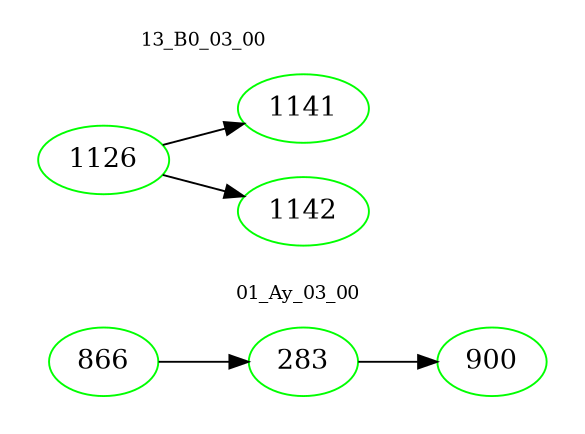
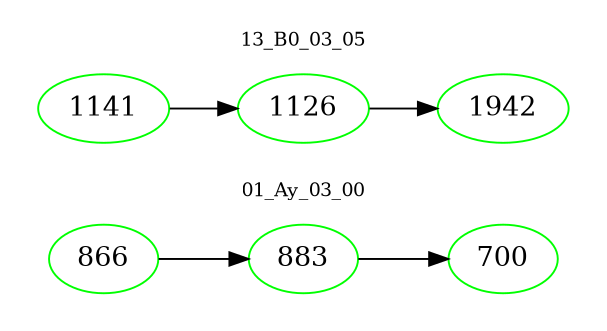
(204, 41) -> (303, 41)
(194, 137) -> (194, 109)
(303, 211) -> (503, 109)
(303, 362) -> (303, 259)
(492, 362) -> (503, 259)
